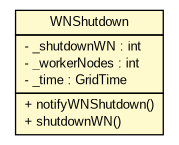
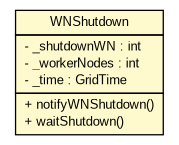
(73, 122) -> (75, 122)
